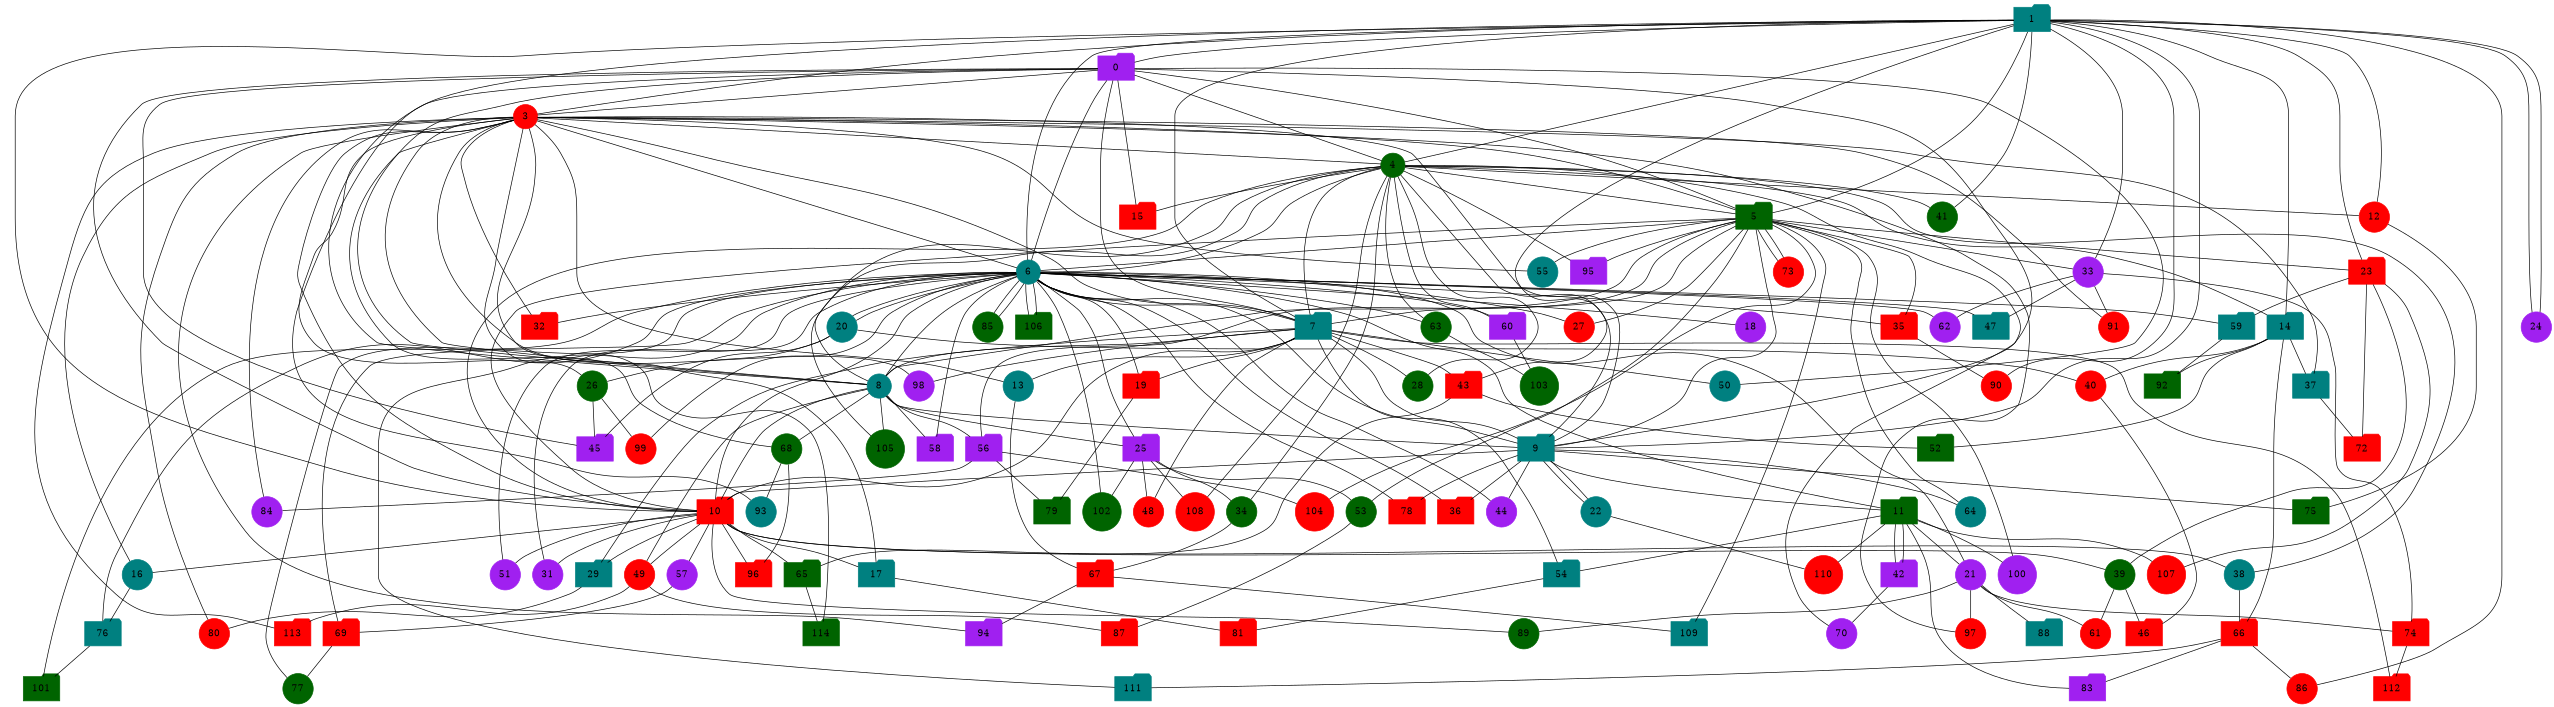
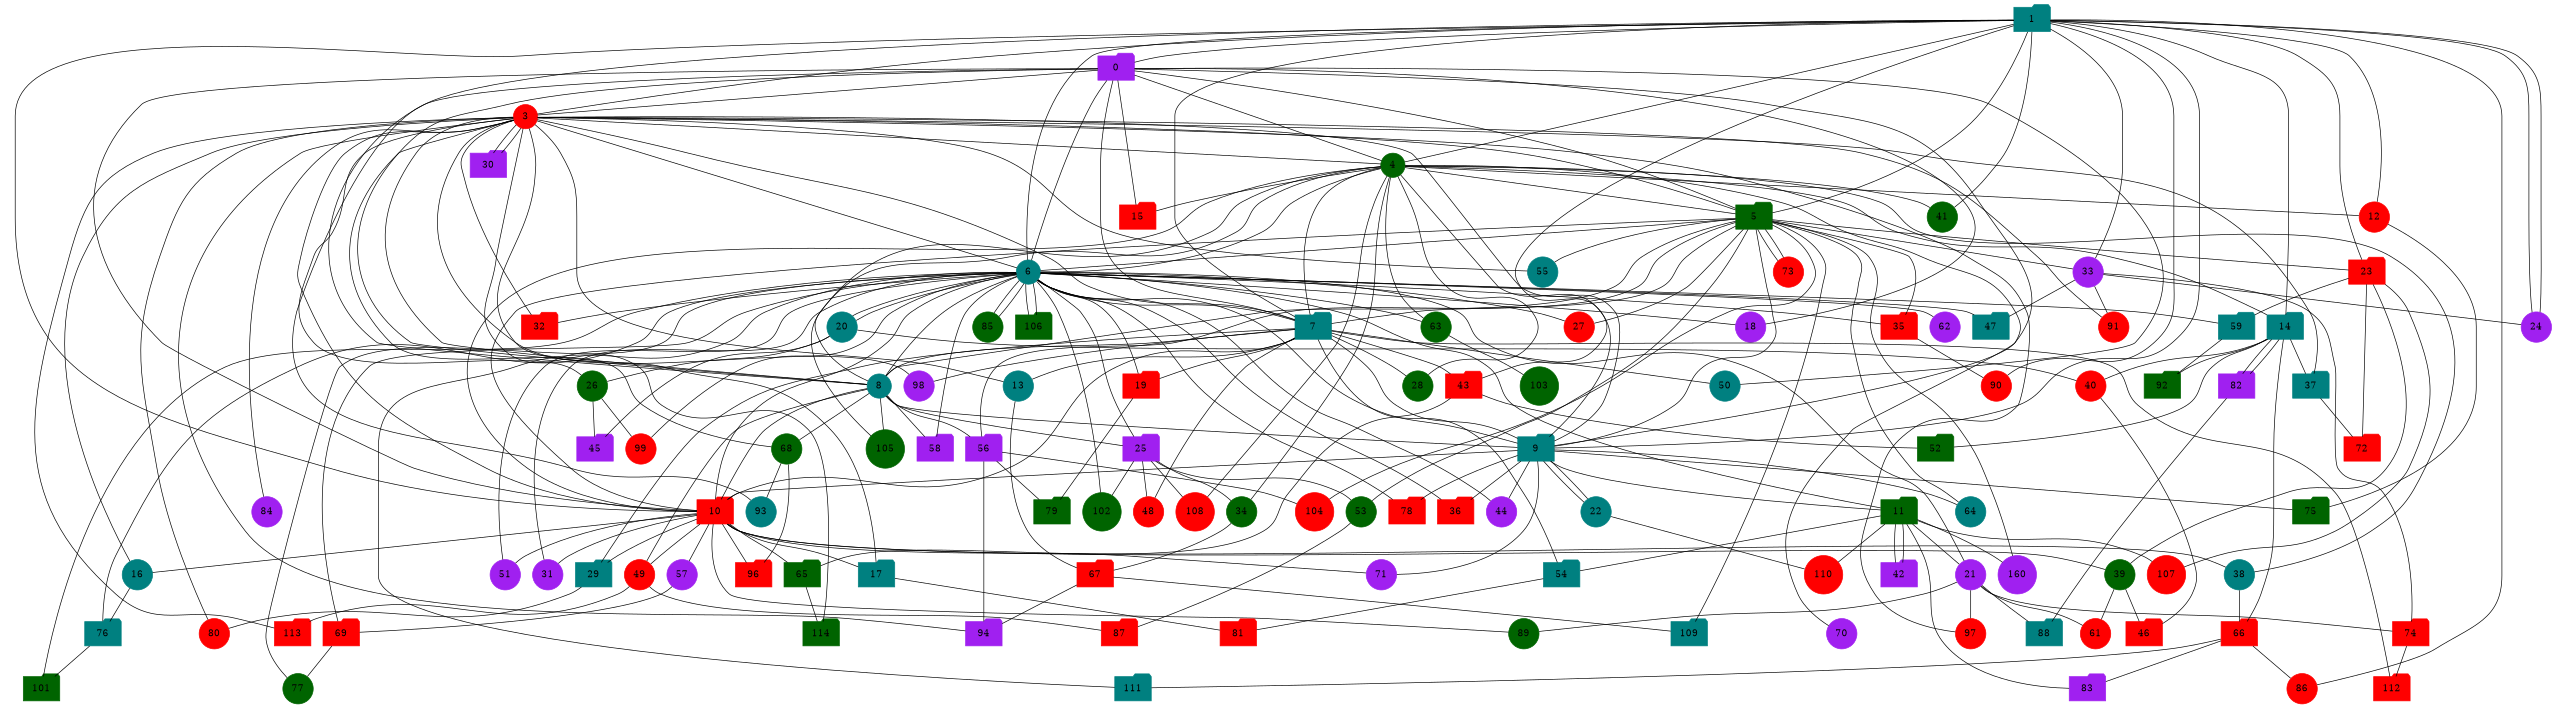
(181, 100) -> (1694, 103)
none -> (488, 165)
(1589, 272) -> none
(2011, 294) -> (2312, 300)
(1508, 327) -> none
none -> (2237, 386)
(628, 493) -> (984, 541)
none -> (1381, 575)
(2017, 575) -> (2017, 575)
(1865, 610) -> none
